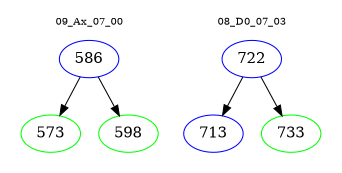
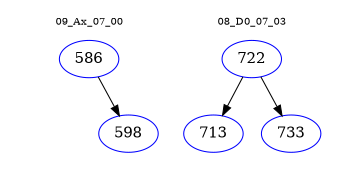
(51, 134) -> none
(128, 134) -> (128, 134)
(291, 134) -> (291, 134)
